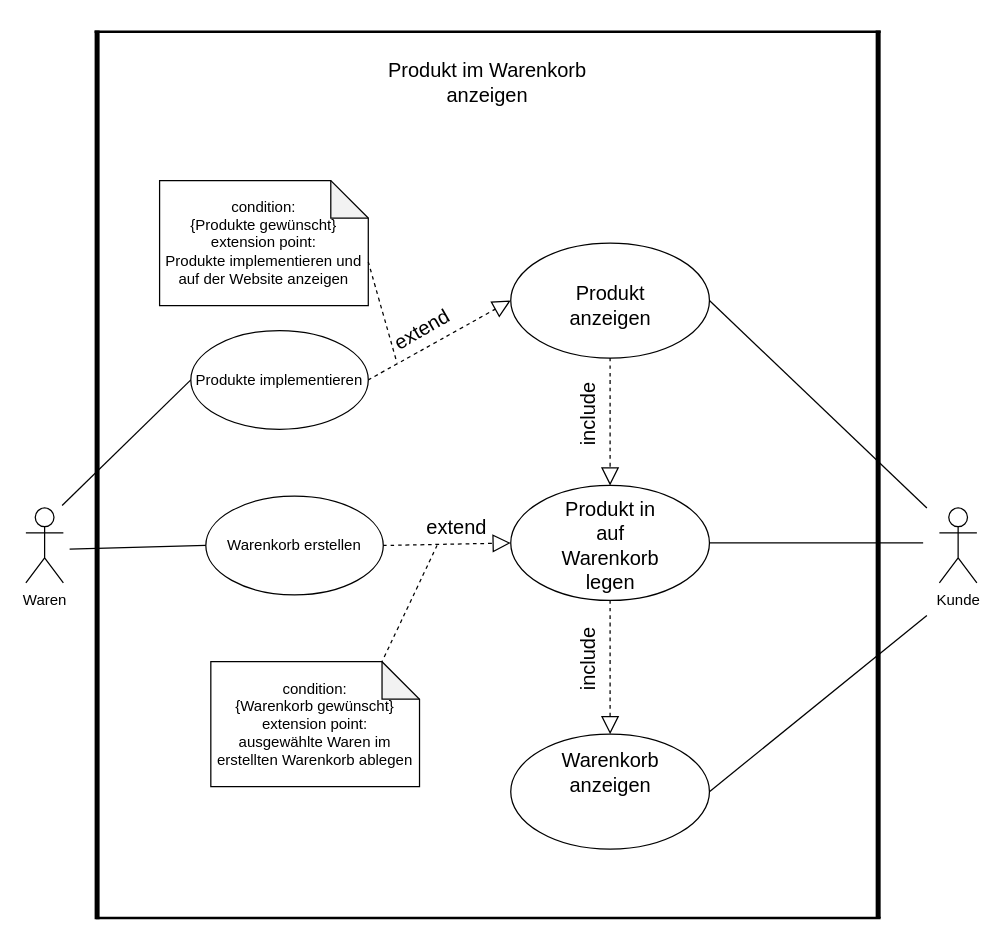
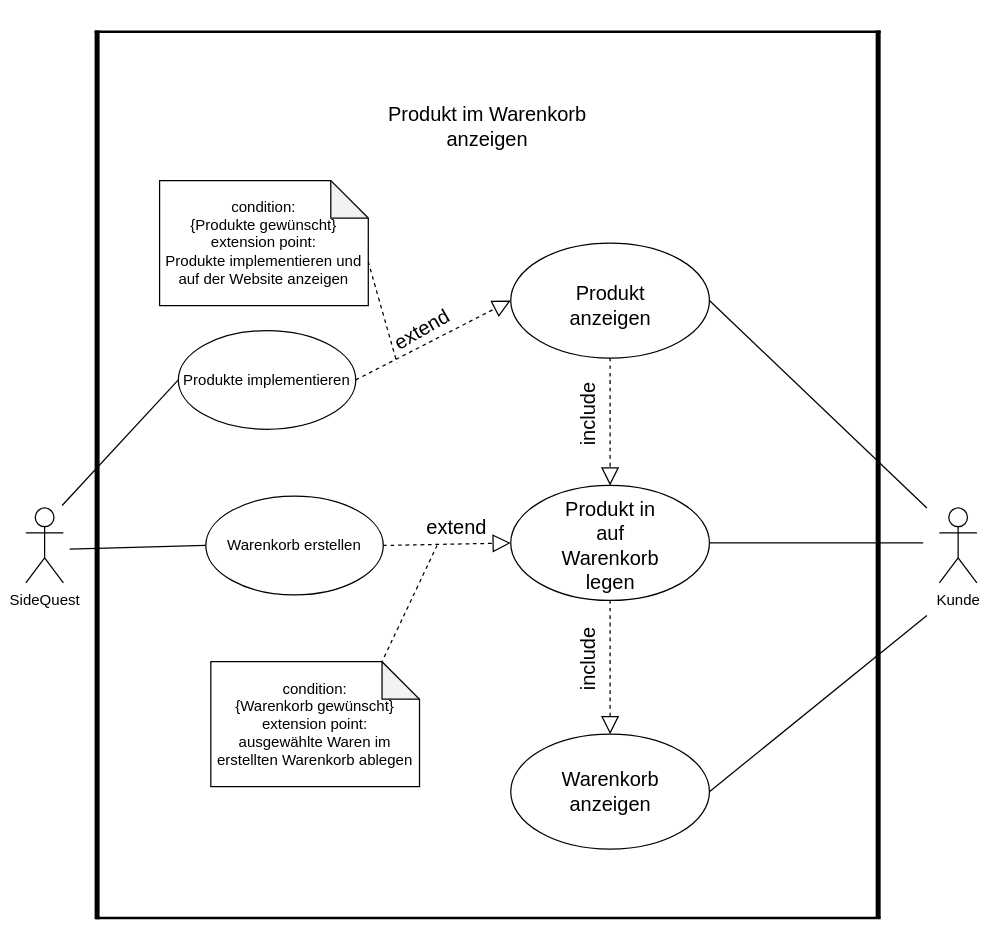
(488, 83) -> (488, 127)
(279, 380) -> (267, 380)
(45, 601) -> (45, 601)
(610, 773) -> (610, 792)
